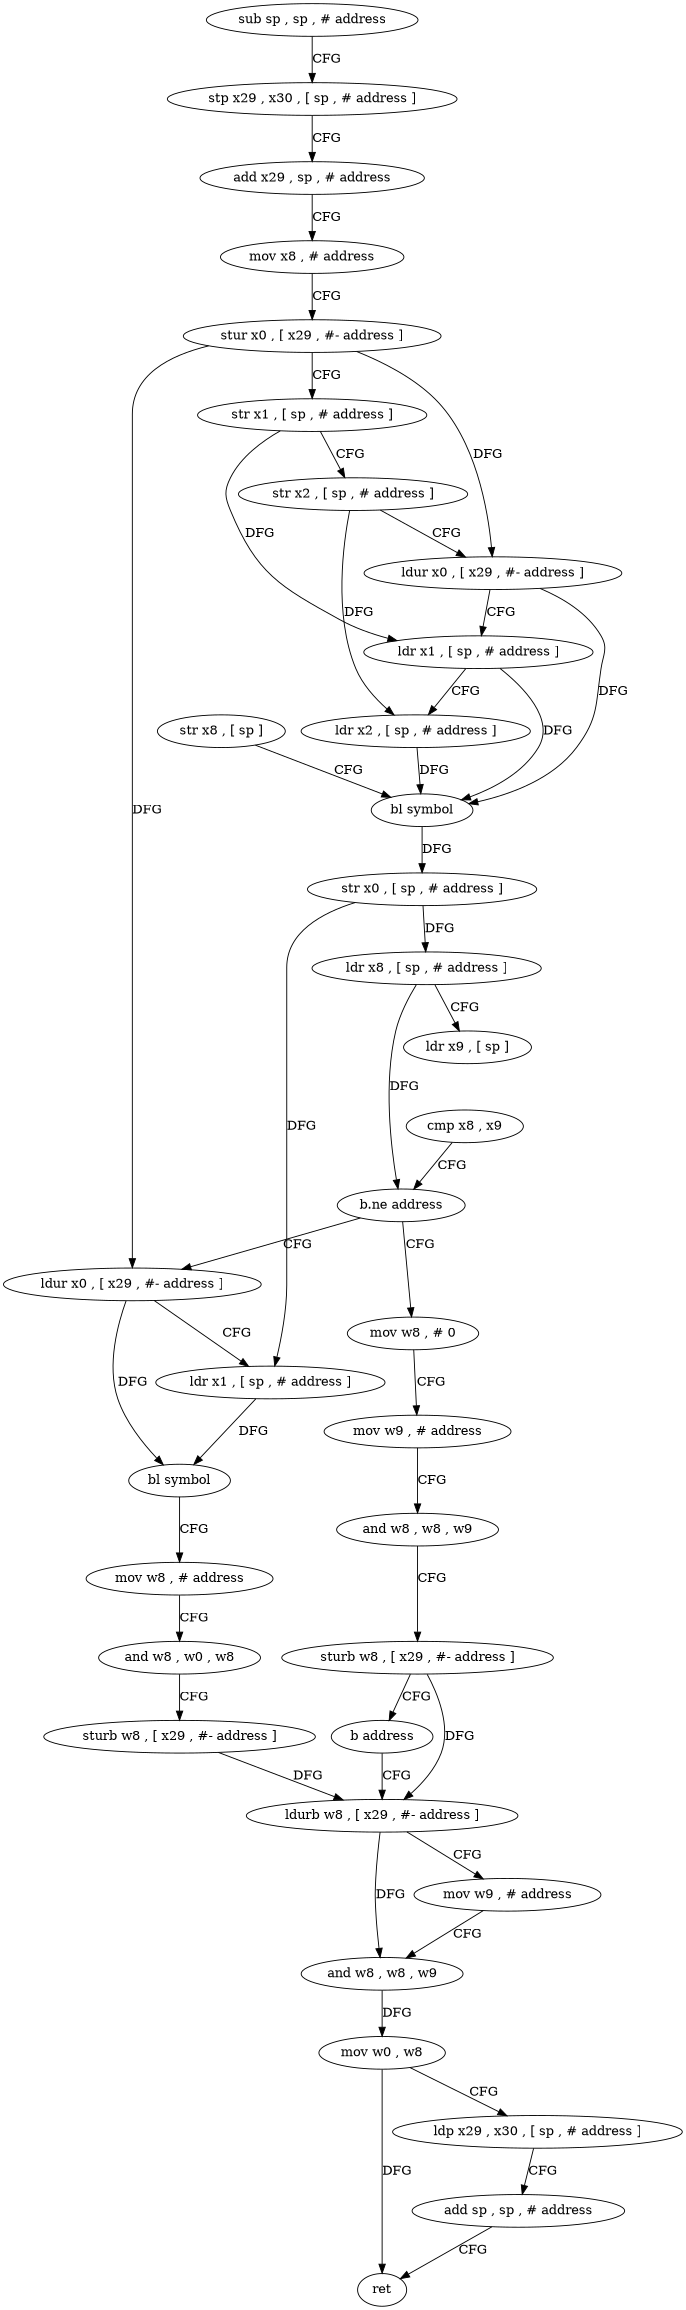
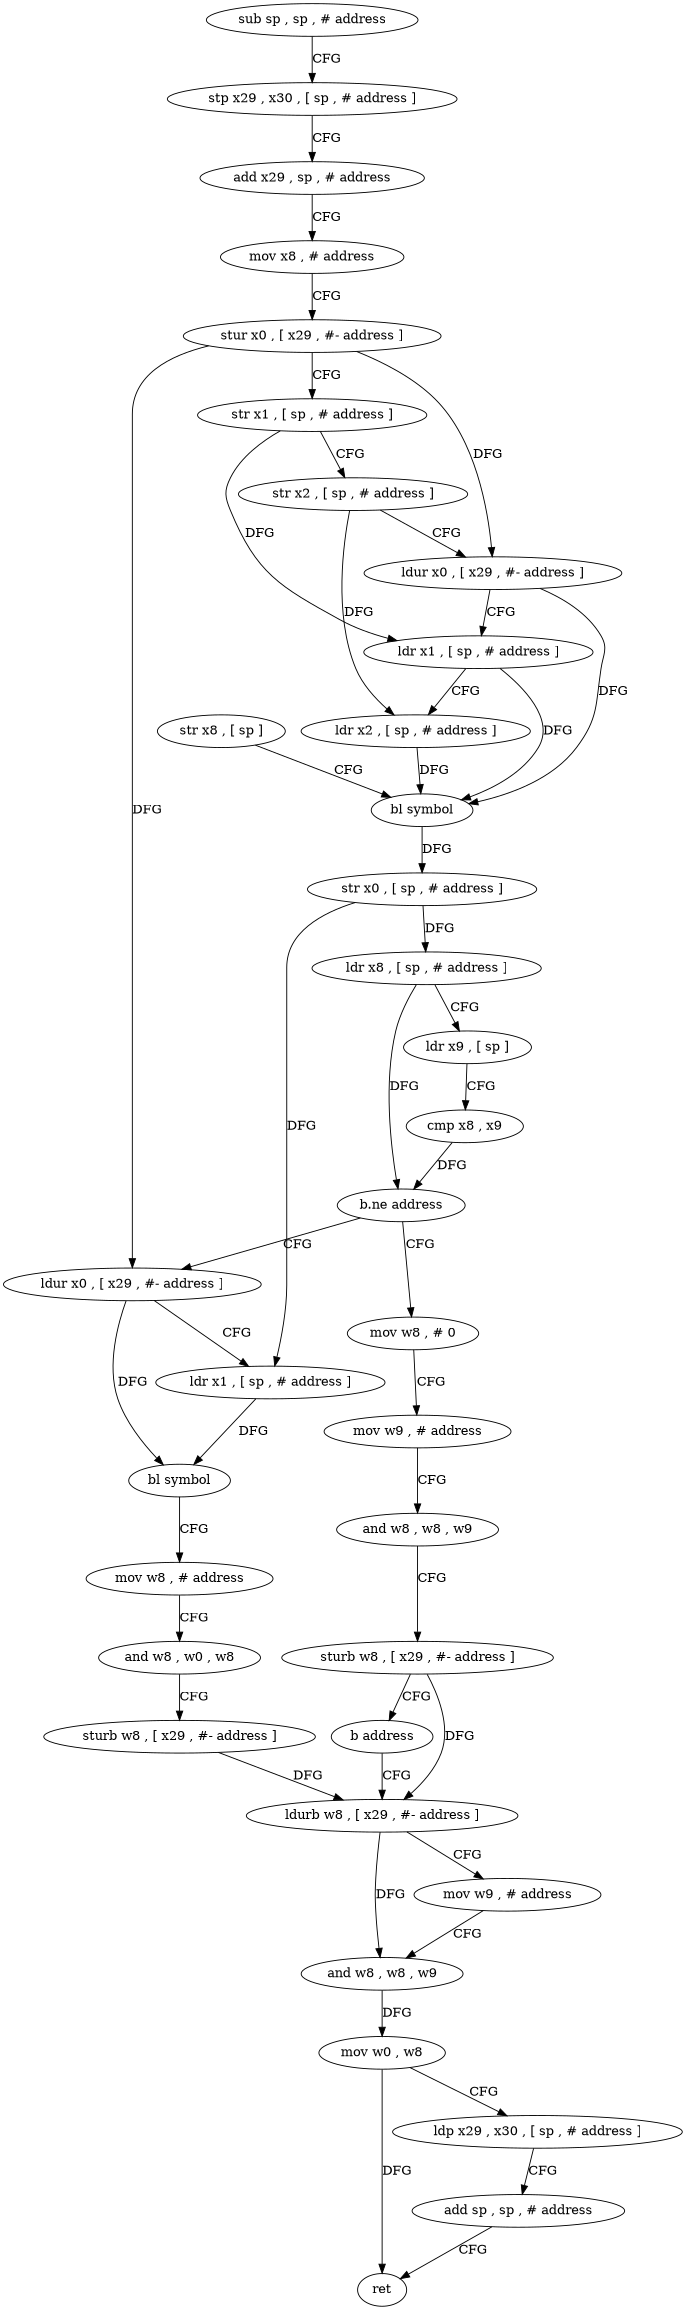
none -> (466, 1082)
(452, 1166) -> (452, 1166)
